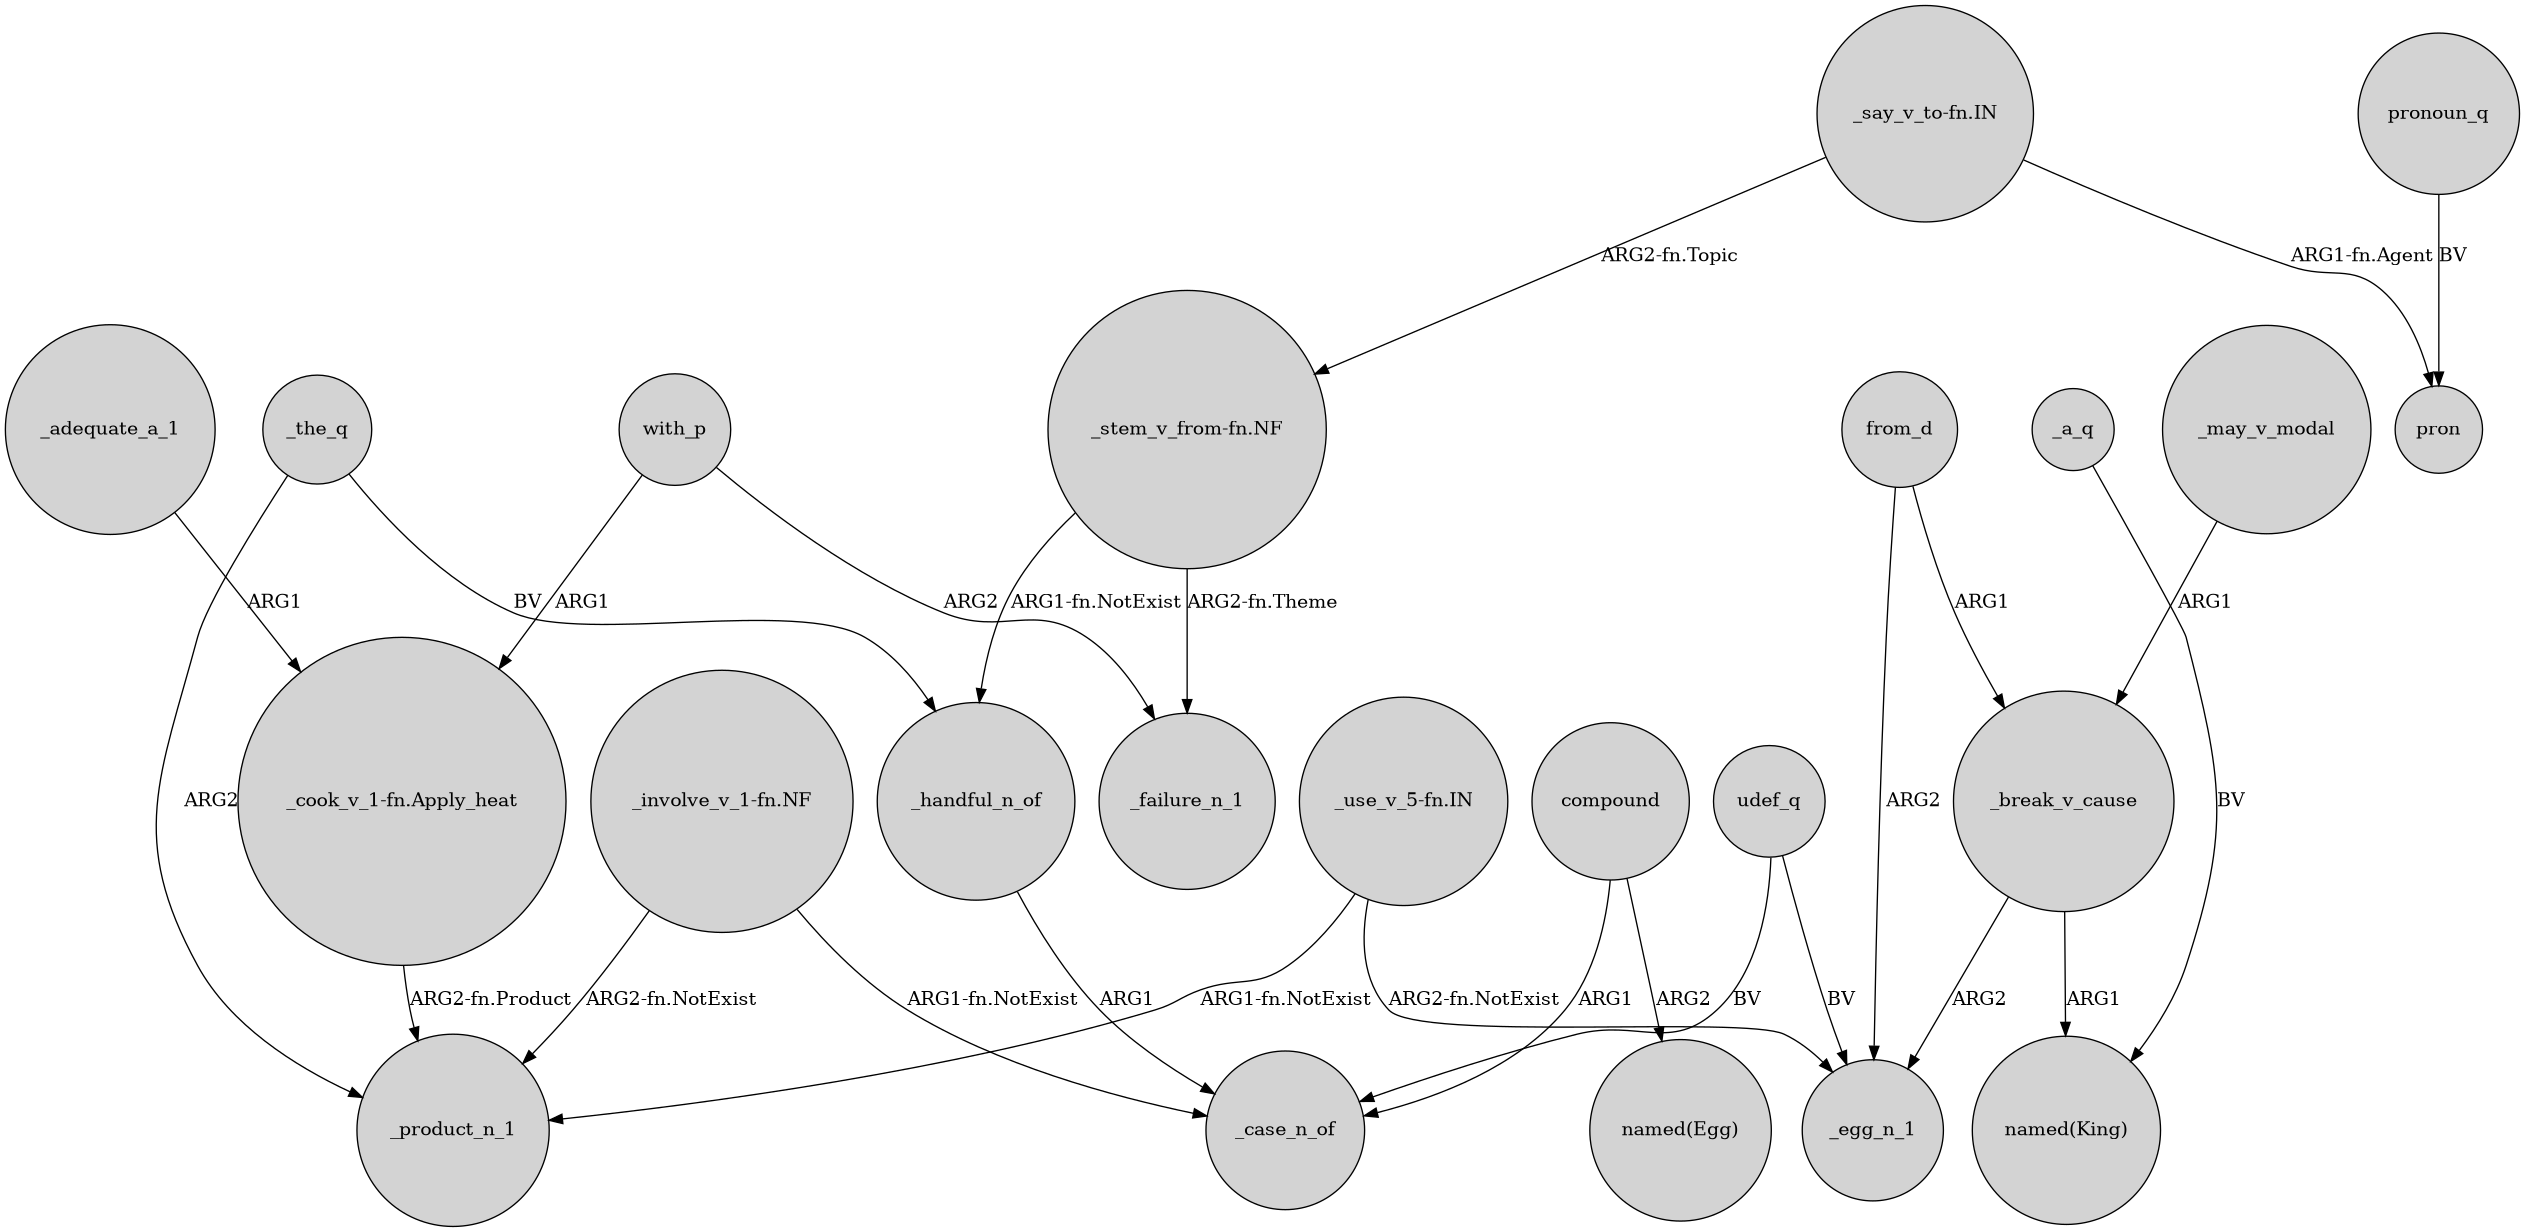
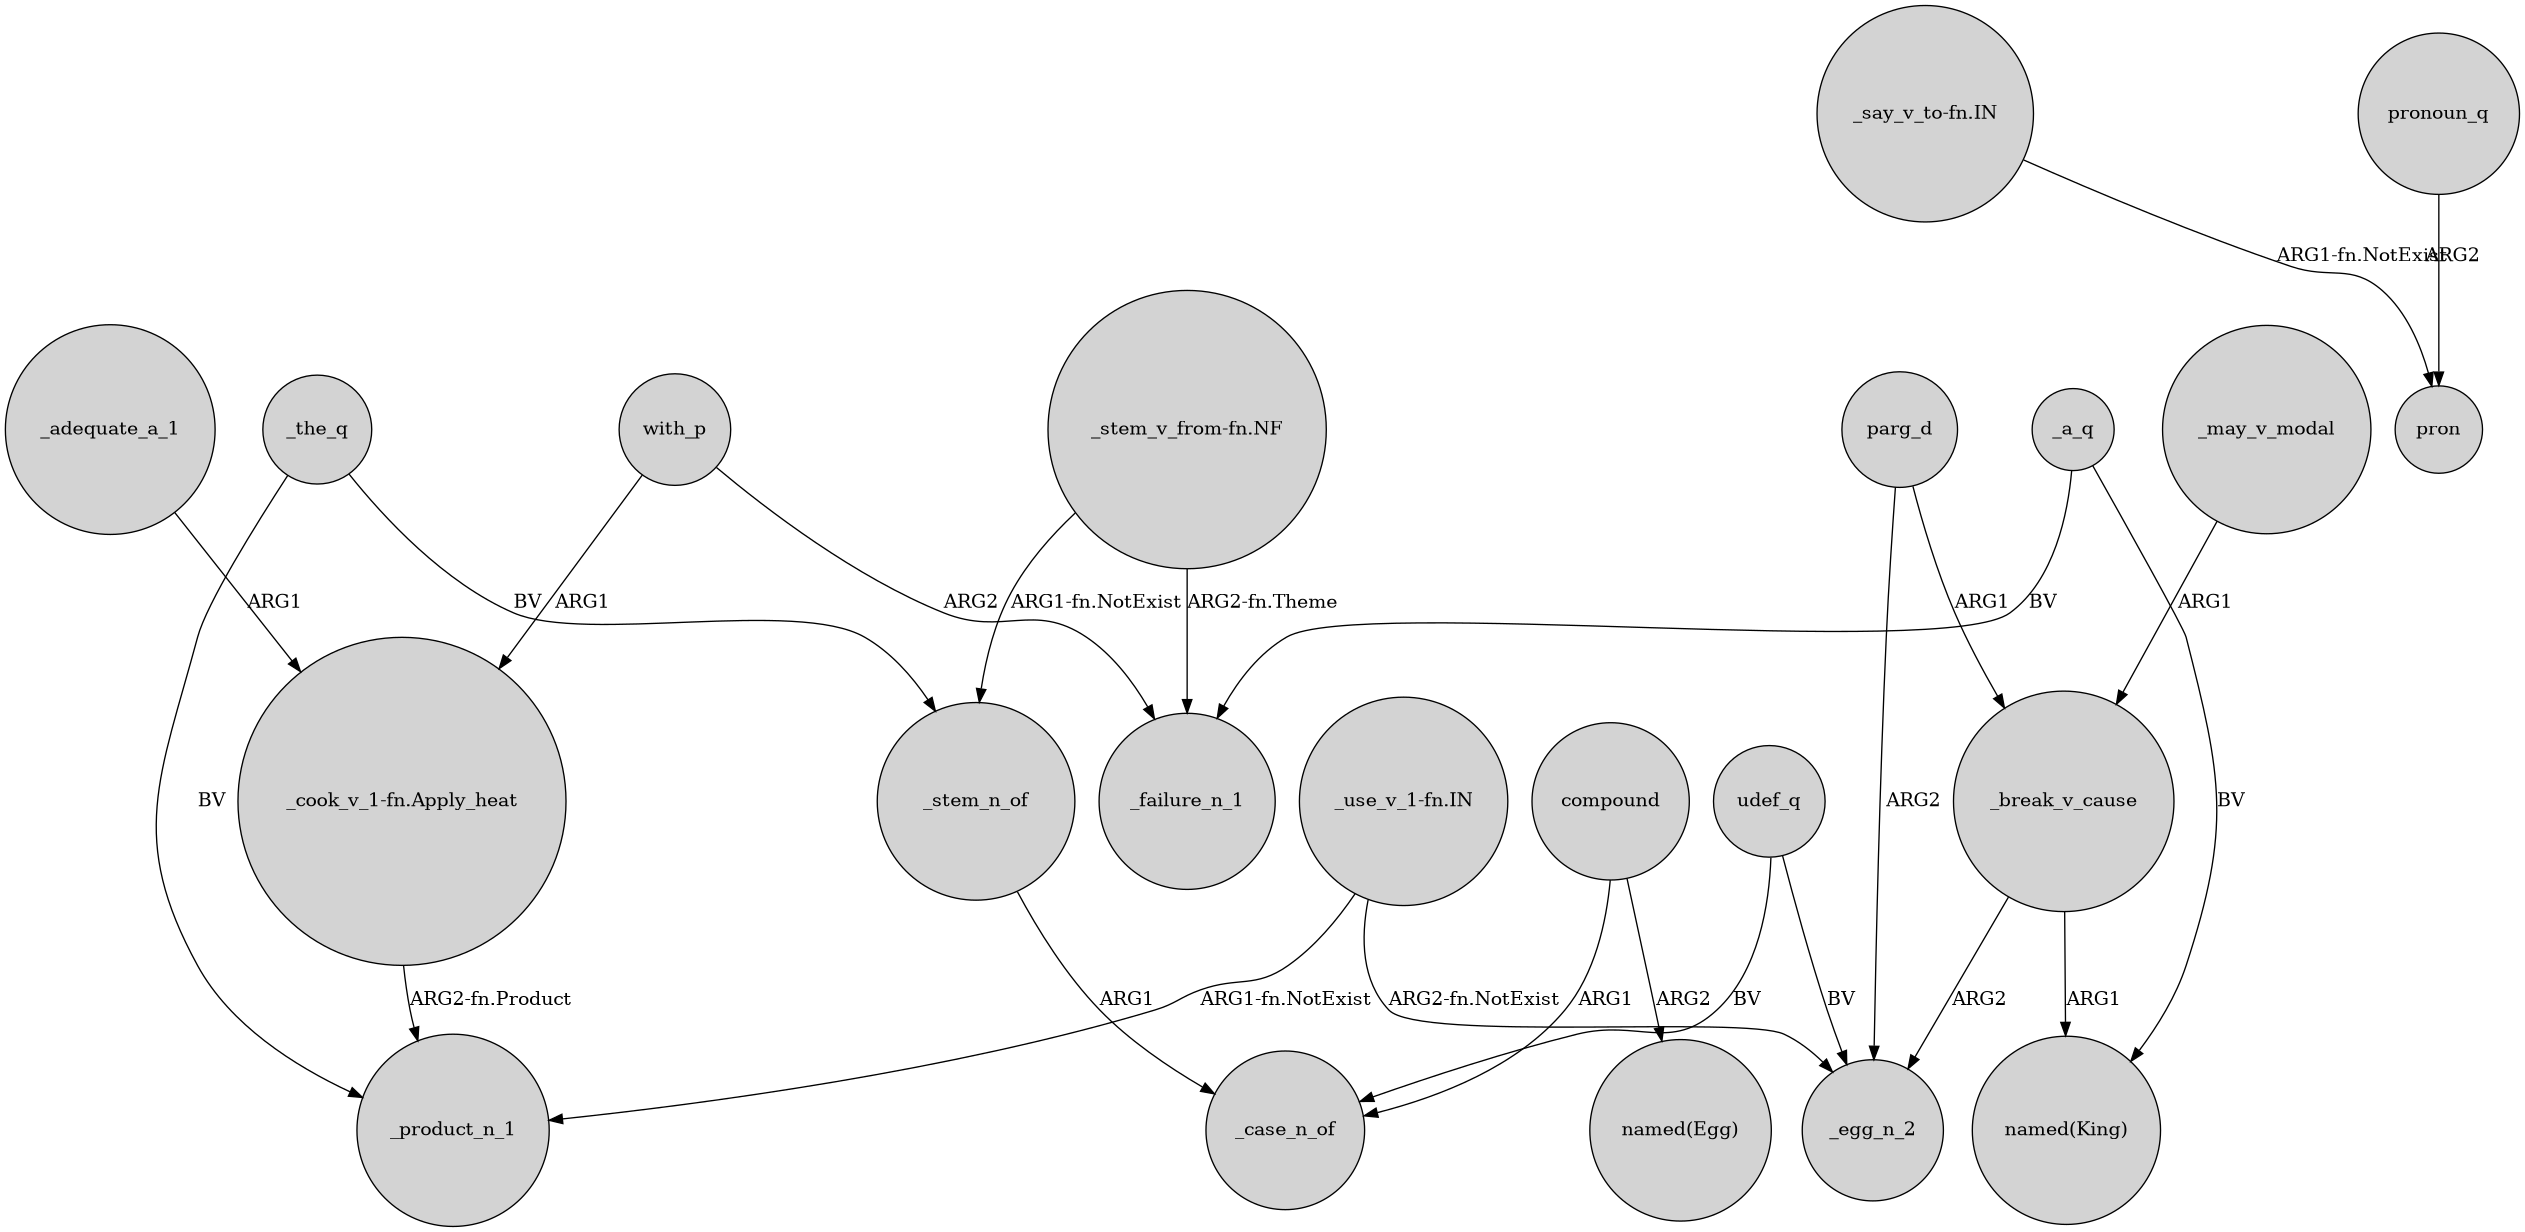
(2362, 256) -> (2362, 256)
(2453, 256) -> (2453, 256)
(1577, 263) -> none
(1900, 430) -> (1900, 430)
none -> (1681, 628)
(212, 801) -> (212, 801)
(722, 801) -> none
(976, 801) -> (976, 801)
(1404, 801) -> (1404, 801)
(1873, 1130) -> (1873, 1130)
